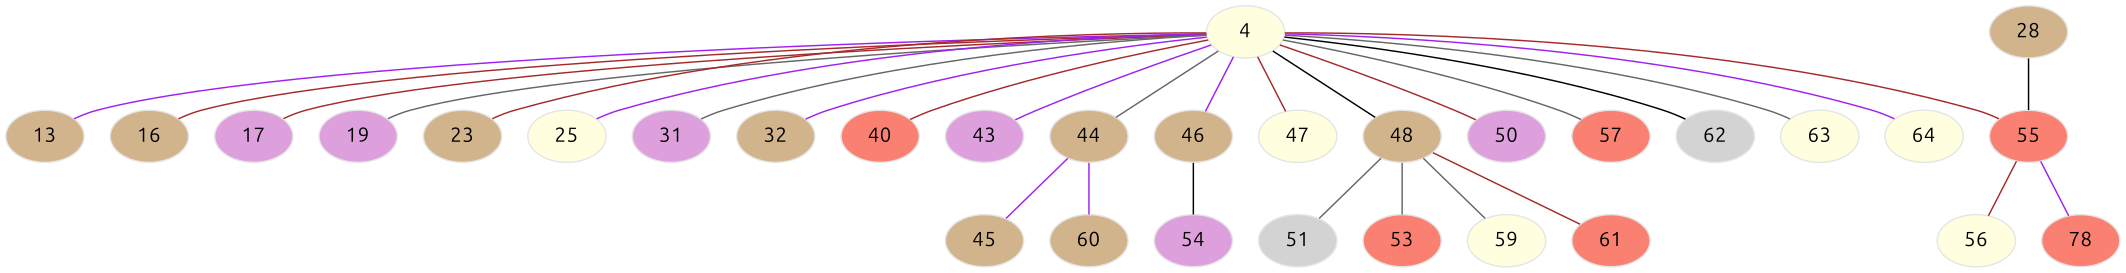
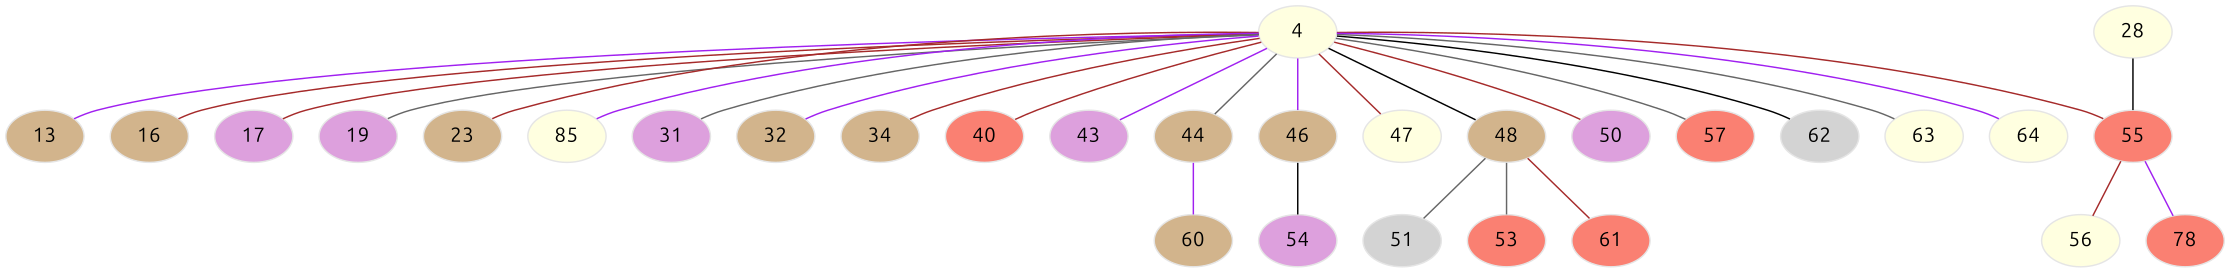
(2029, 32) -> (2133, 32)
(567, 136) -> (567, 136)
none -> (880, 136)
(985, 241) -> none
(1507, 241) -> none
